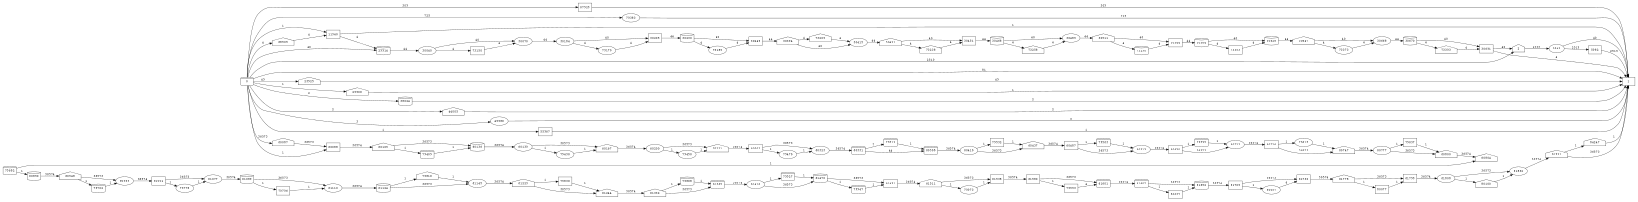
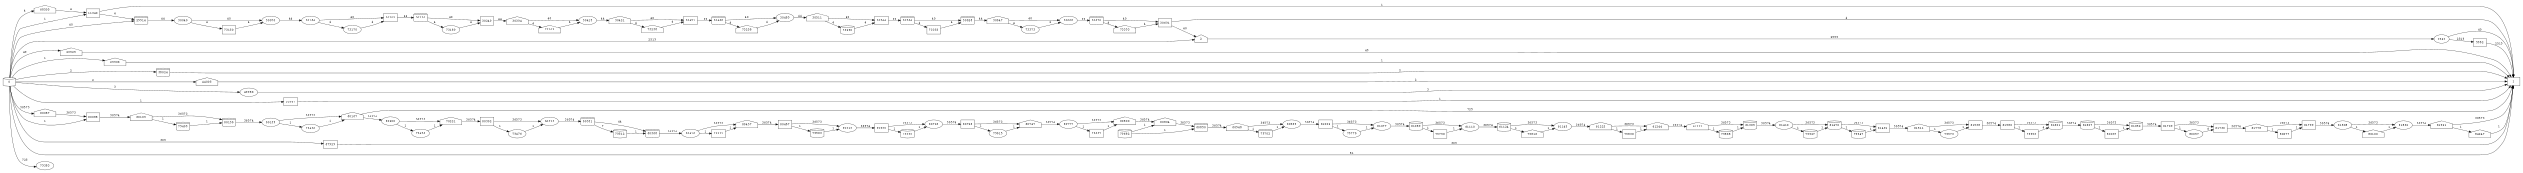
(1156, 18) -> (1442, 111)
none -> (1184, 125)
